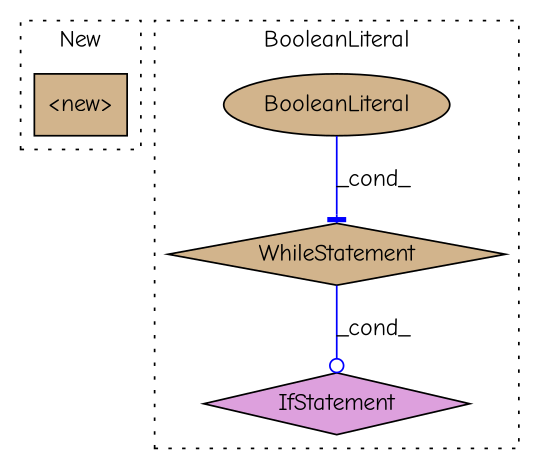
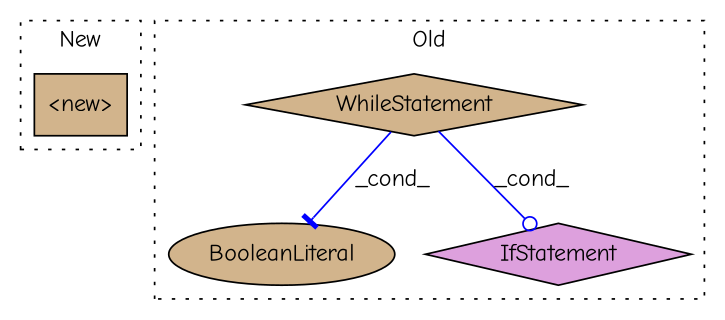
(337, 40) -> (430, 40)
(337, 175) -> (352, 175)
